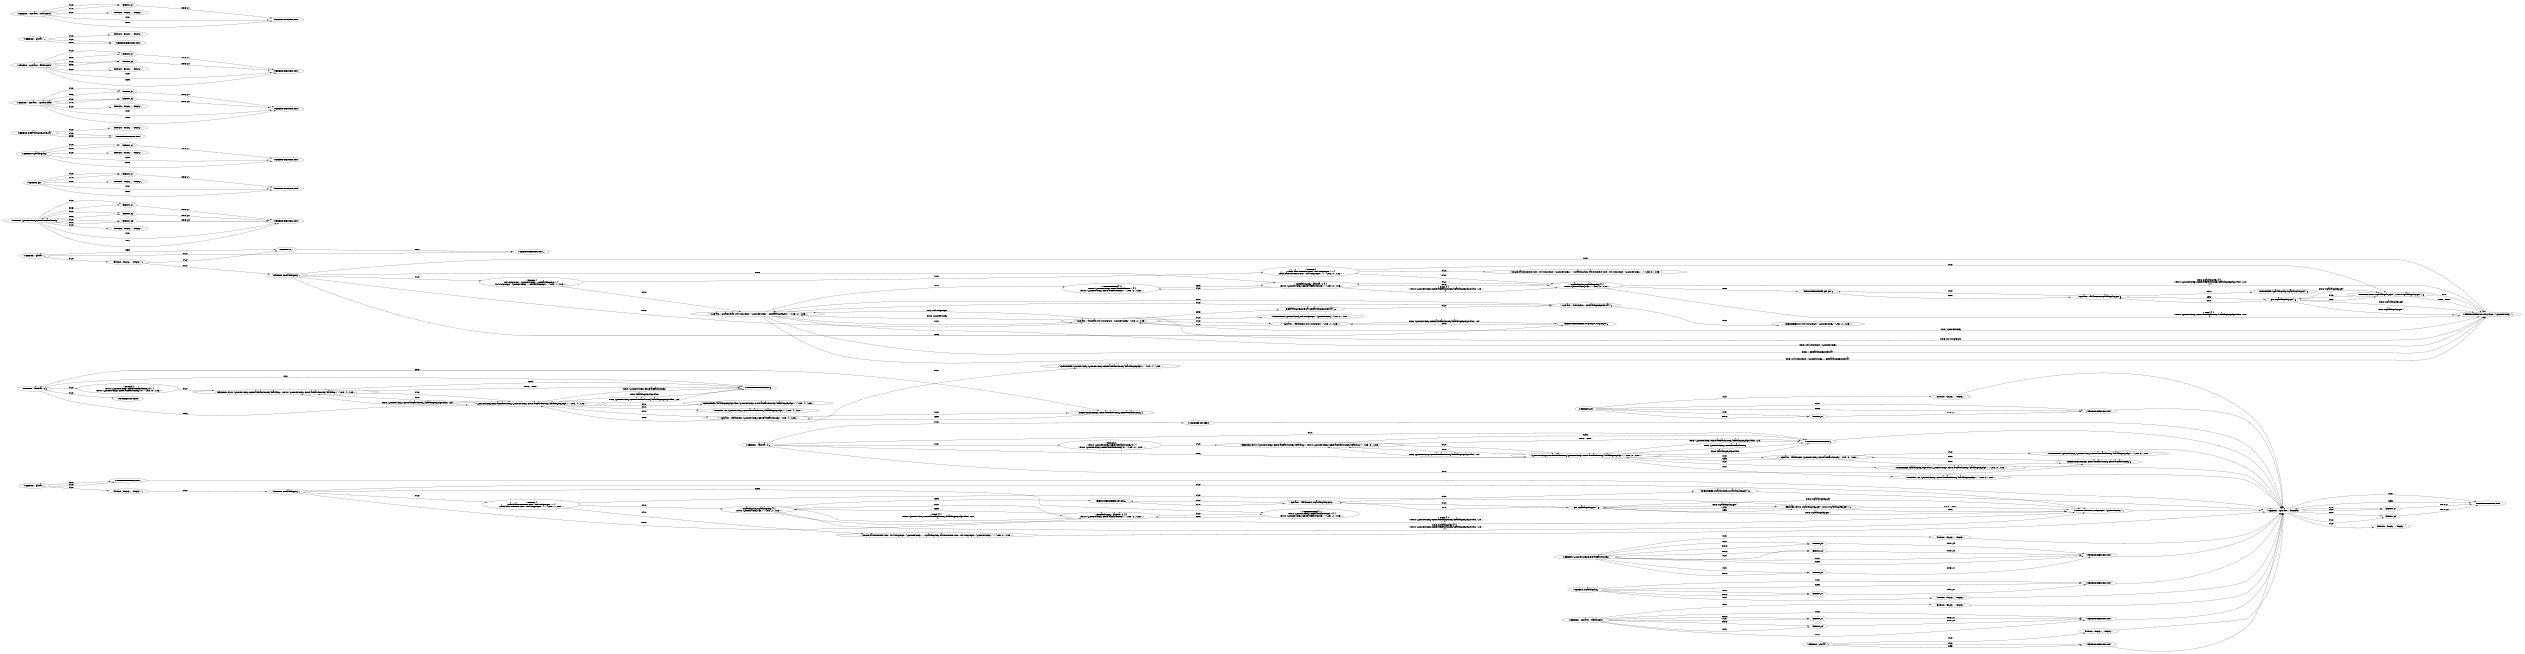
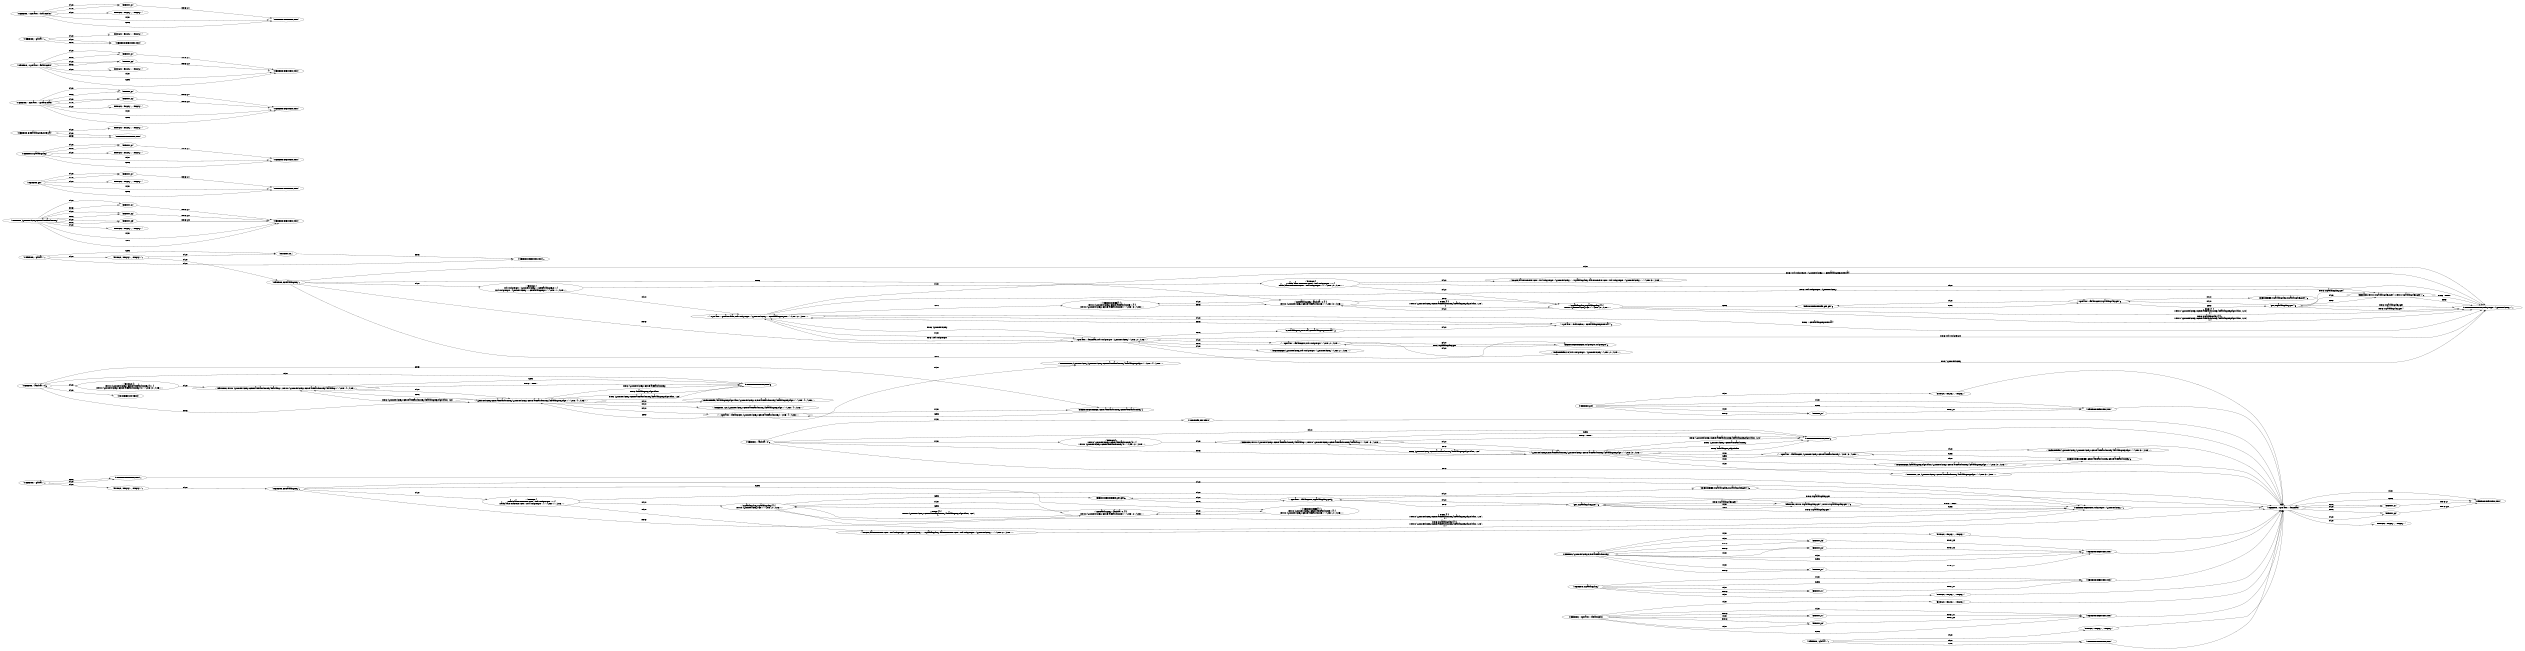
(1444, 321) -> (1444, 343)
(1695, 323) -> (1451, 356)
(1444, 324) -> (1444, 345)
